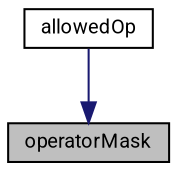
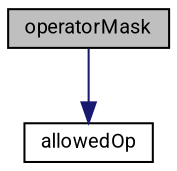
(89, 75) -> (89, 75)
